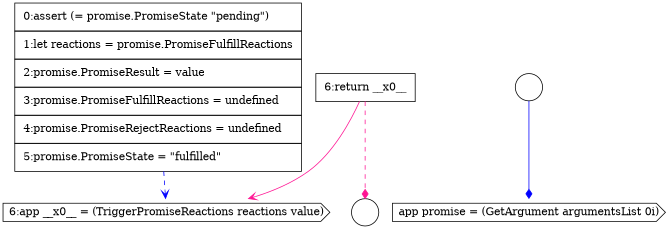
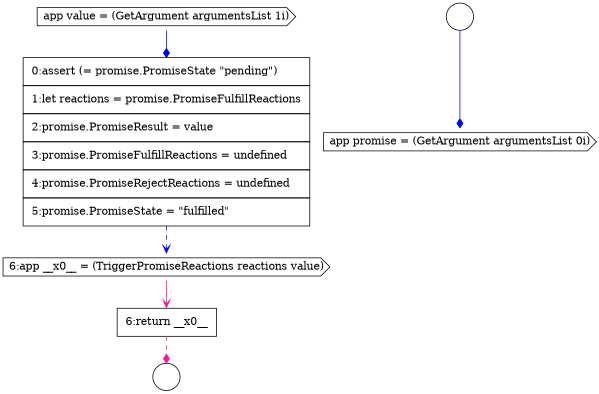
none -> (166, 17)
(319, 162) -> (166, 290)
